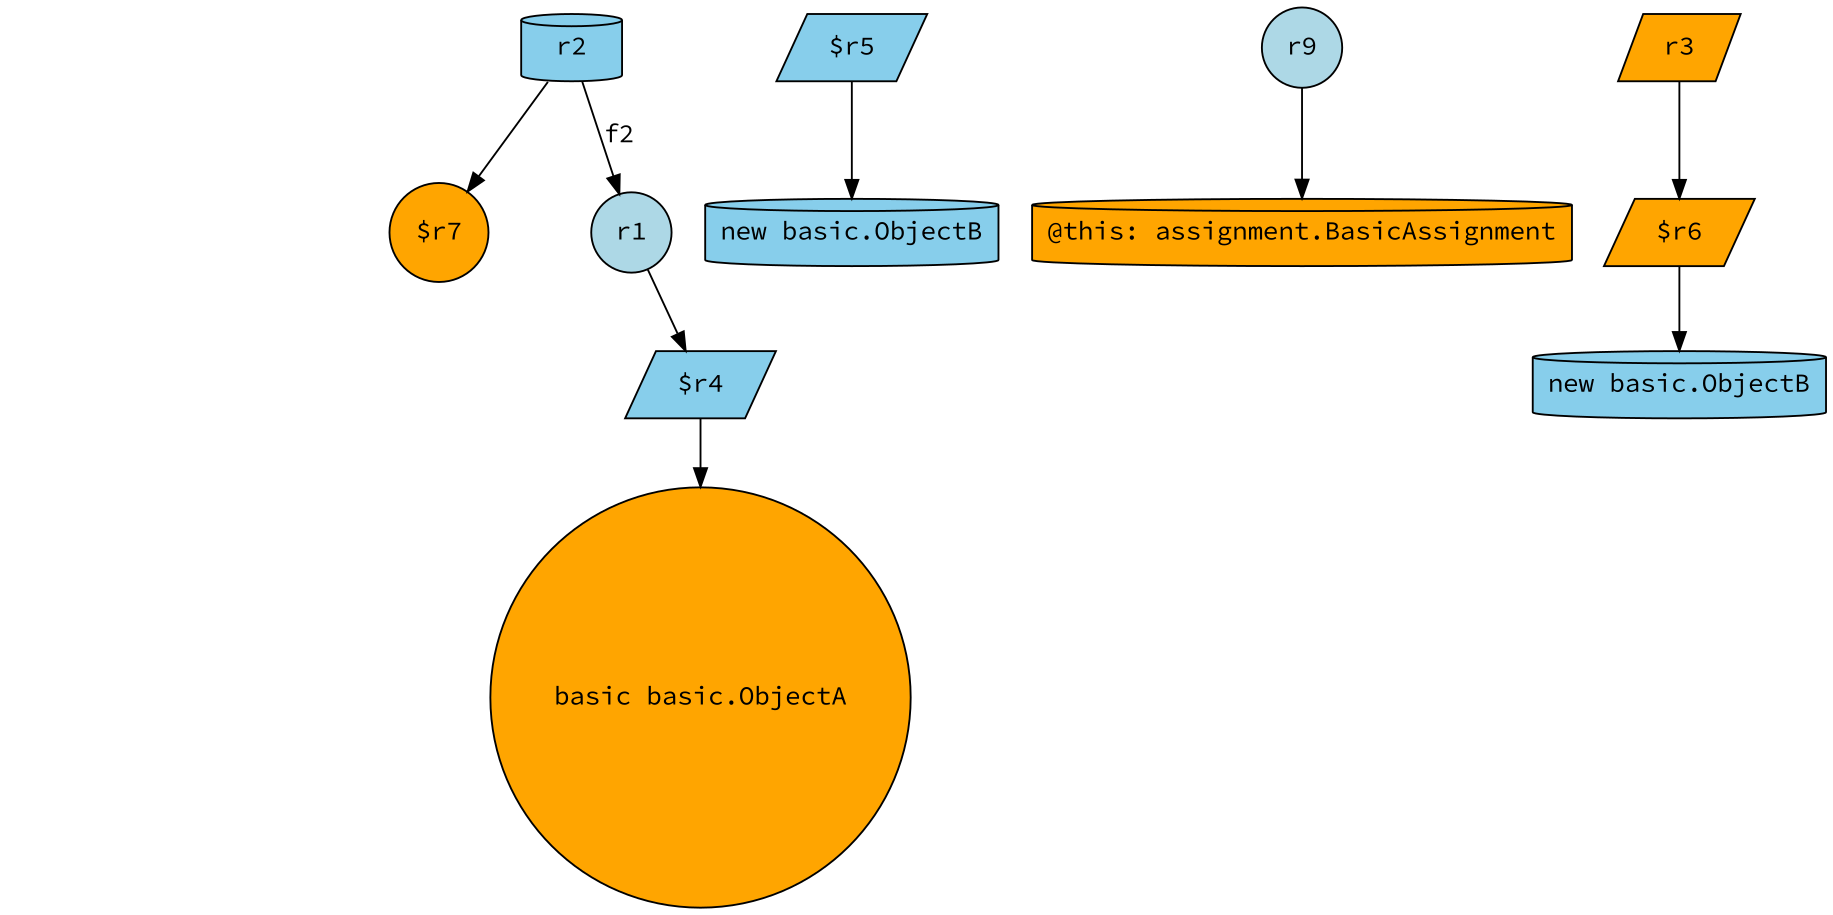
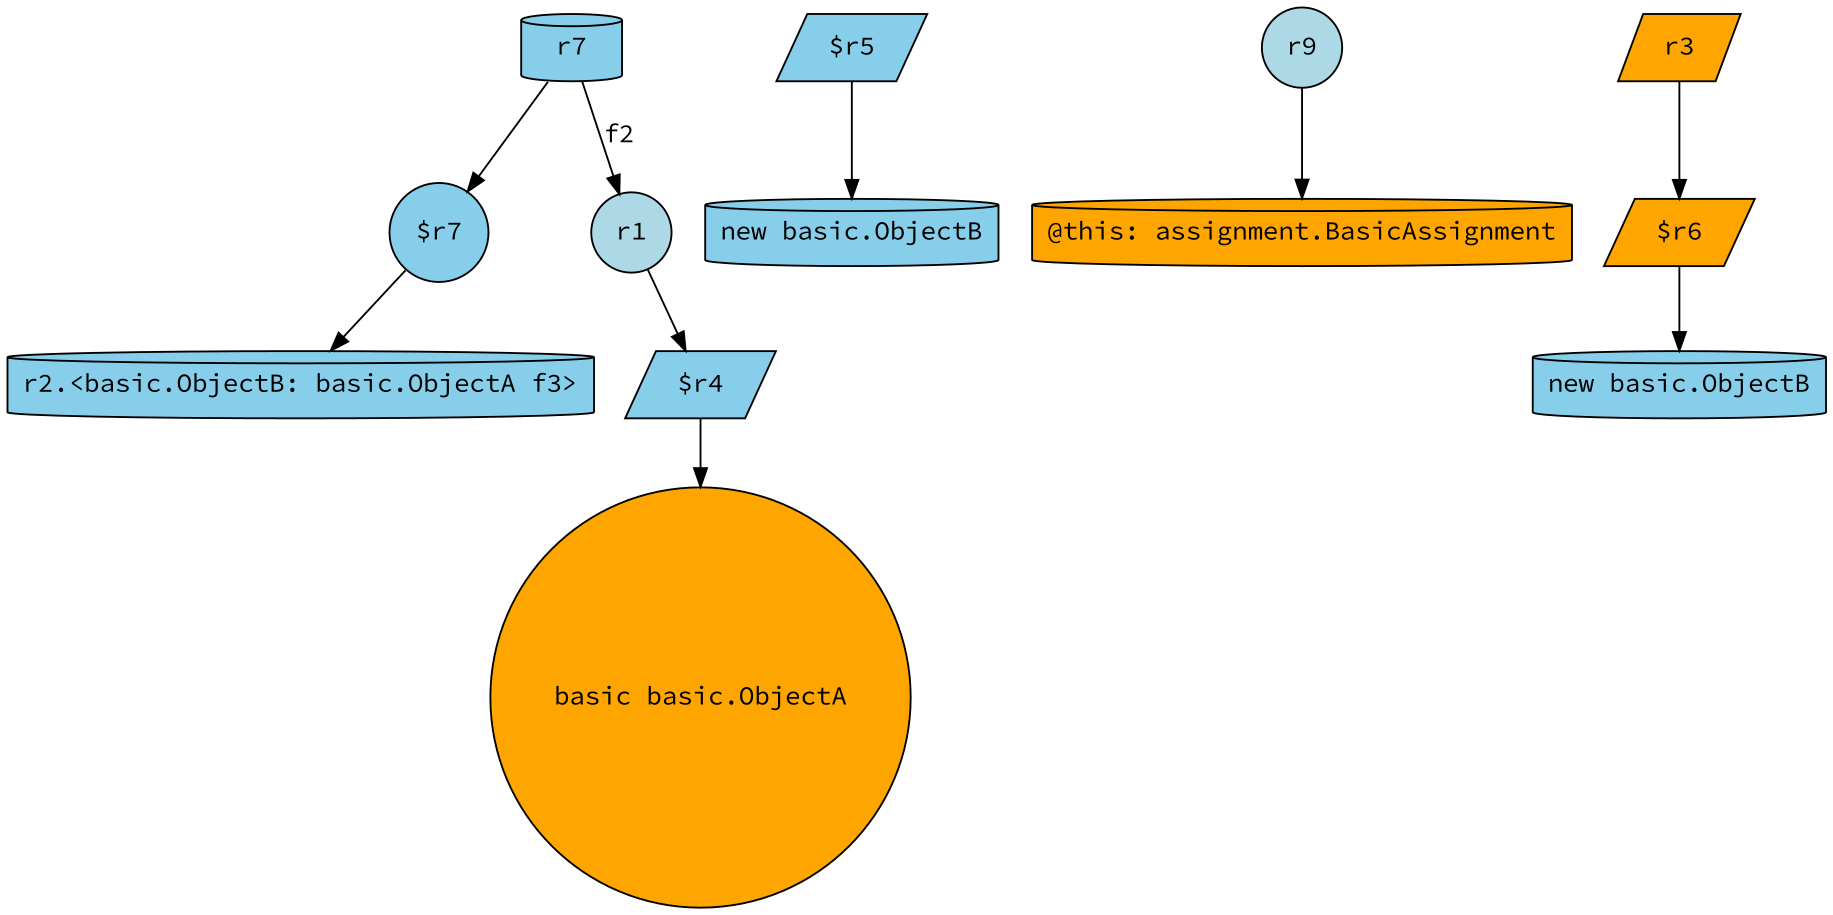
(572, 48) -> (572, 48)
(439, 232) -> (439, 232)
none -> (301, 385)
